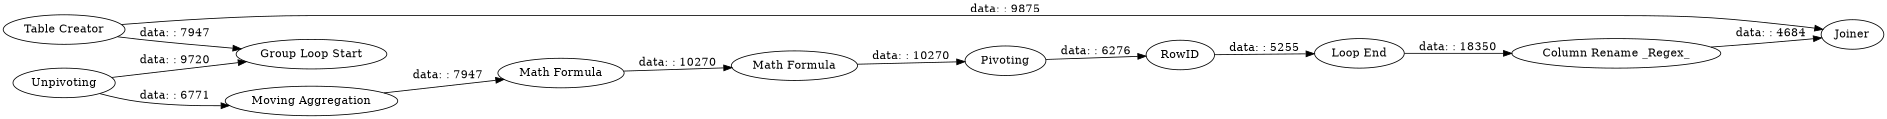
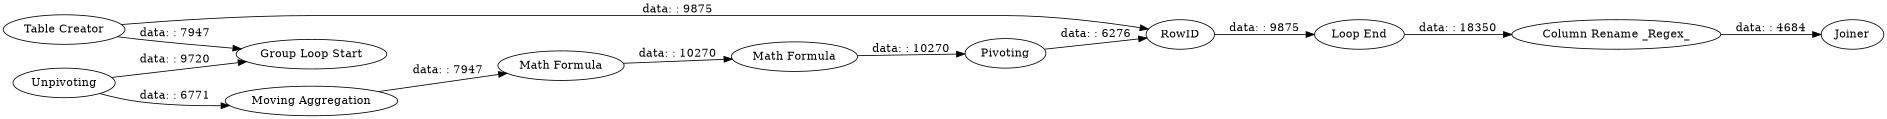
(968, 16) -> (631, 16)
(1264, 48) -> (1264, 28)
